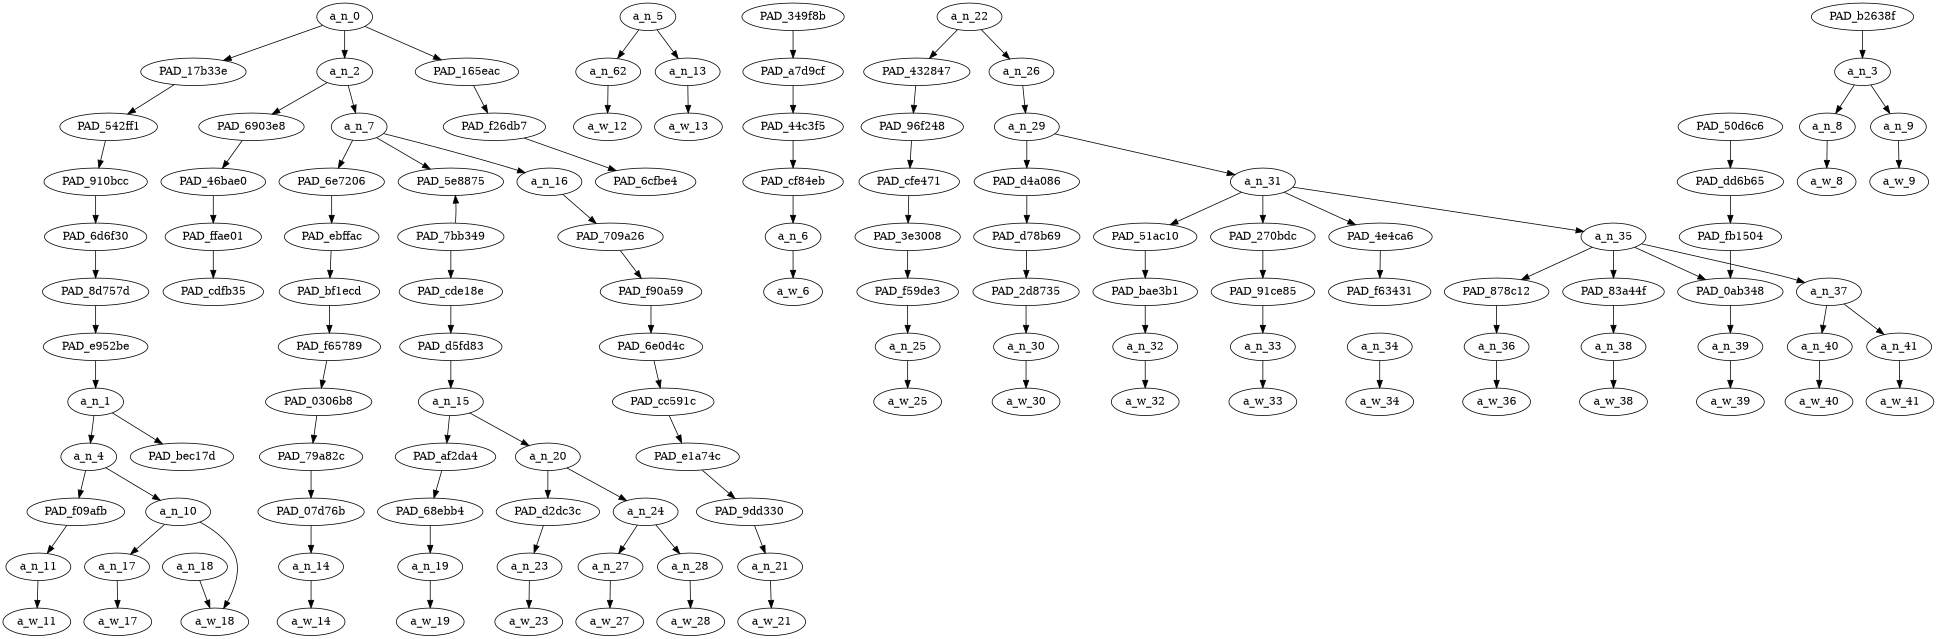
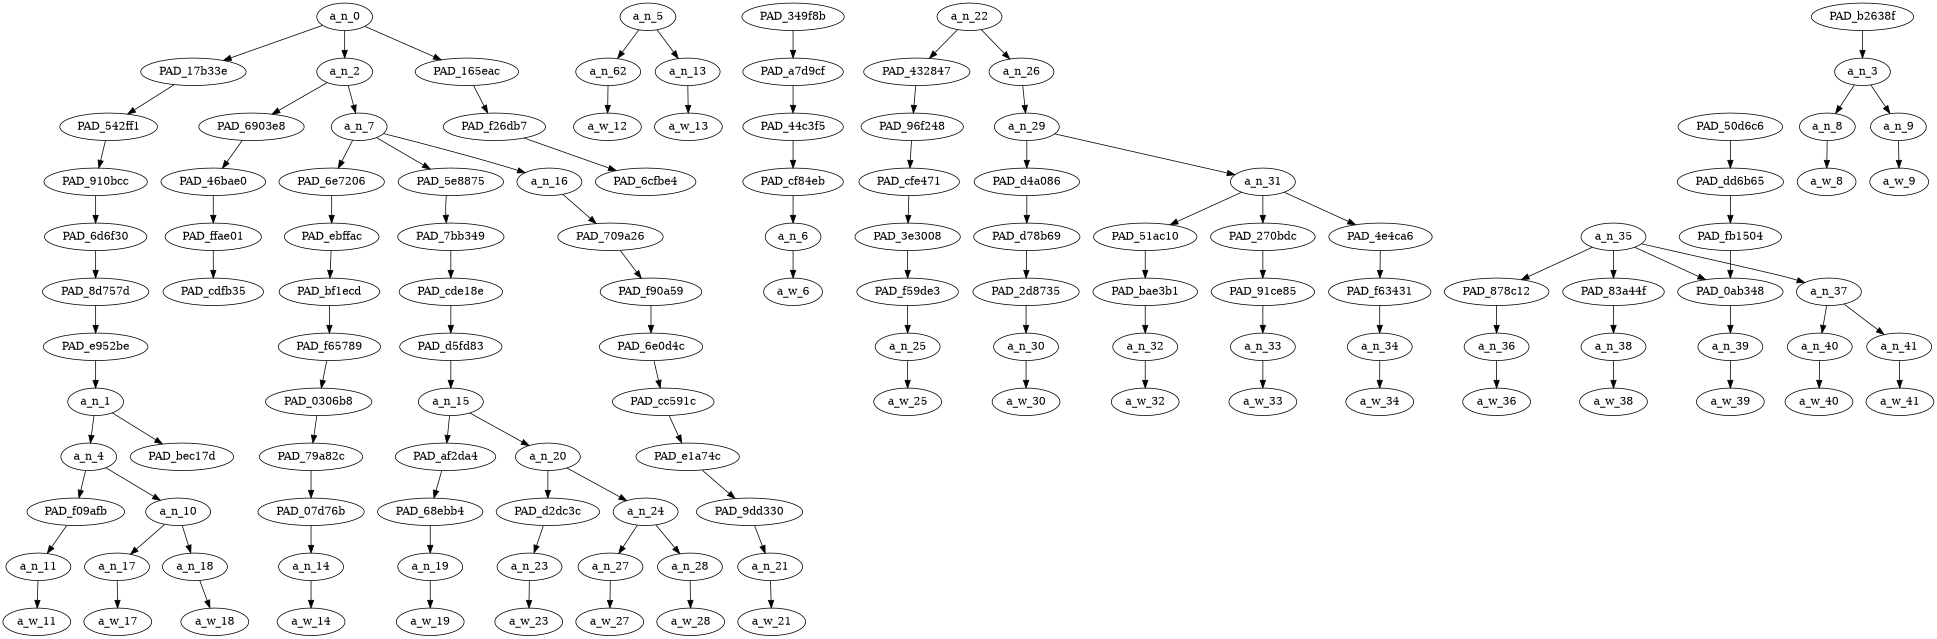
(1434, 209) -> none
(456, 213) -> (446, 205)
none -> (1380, 316)
(235, 555) -> (185, 535)
